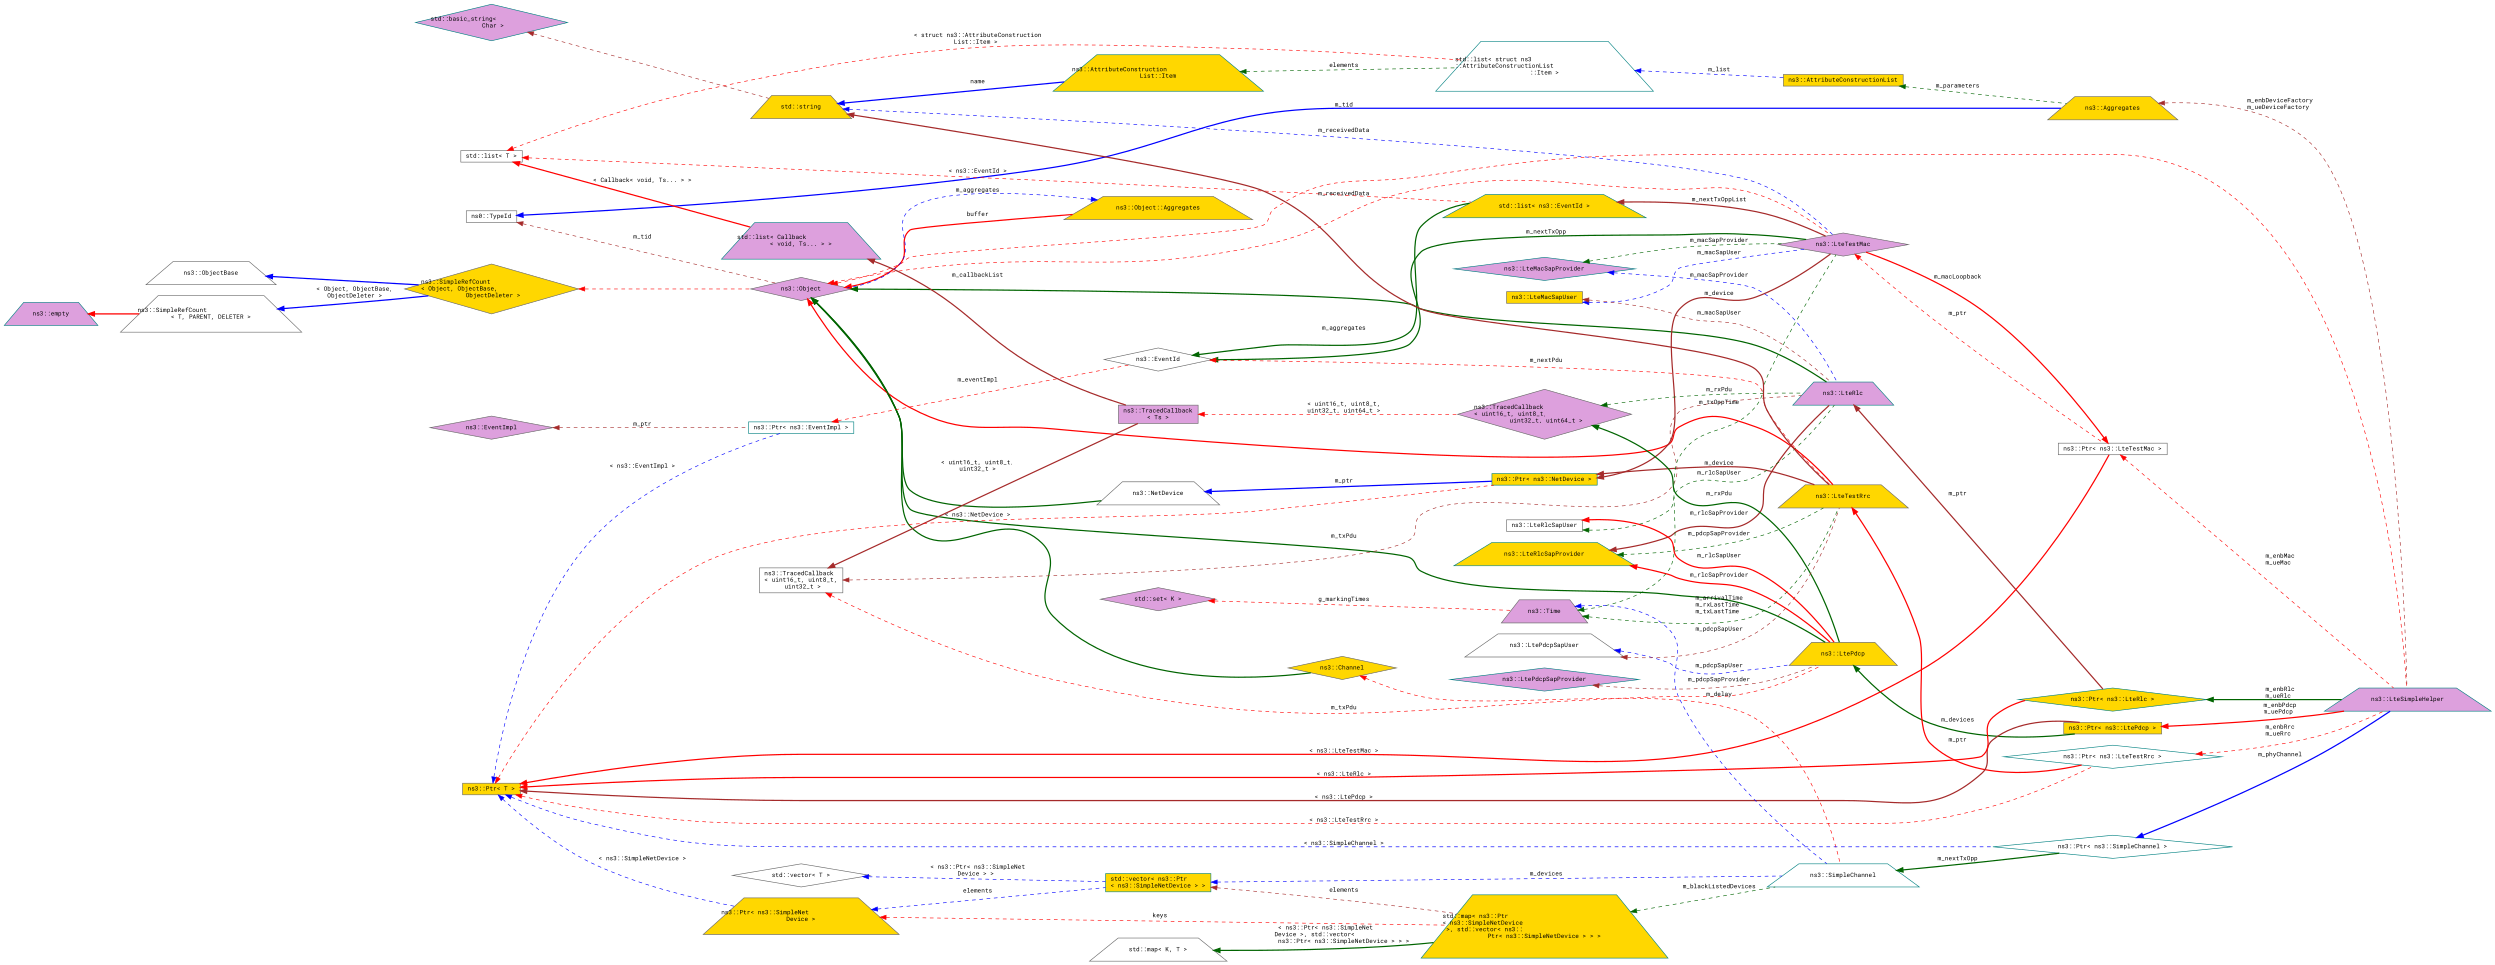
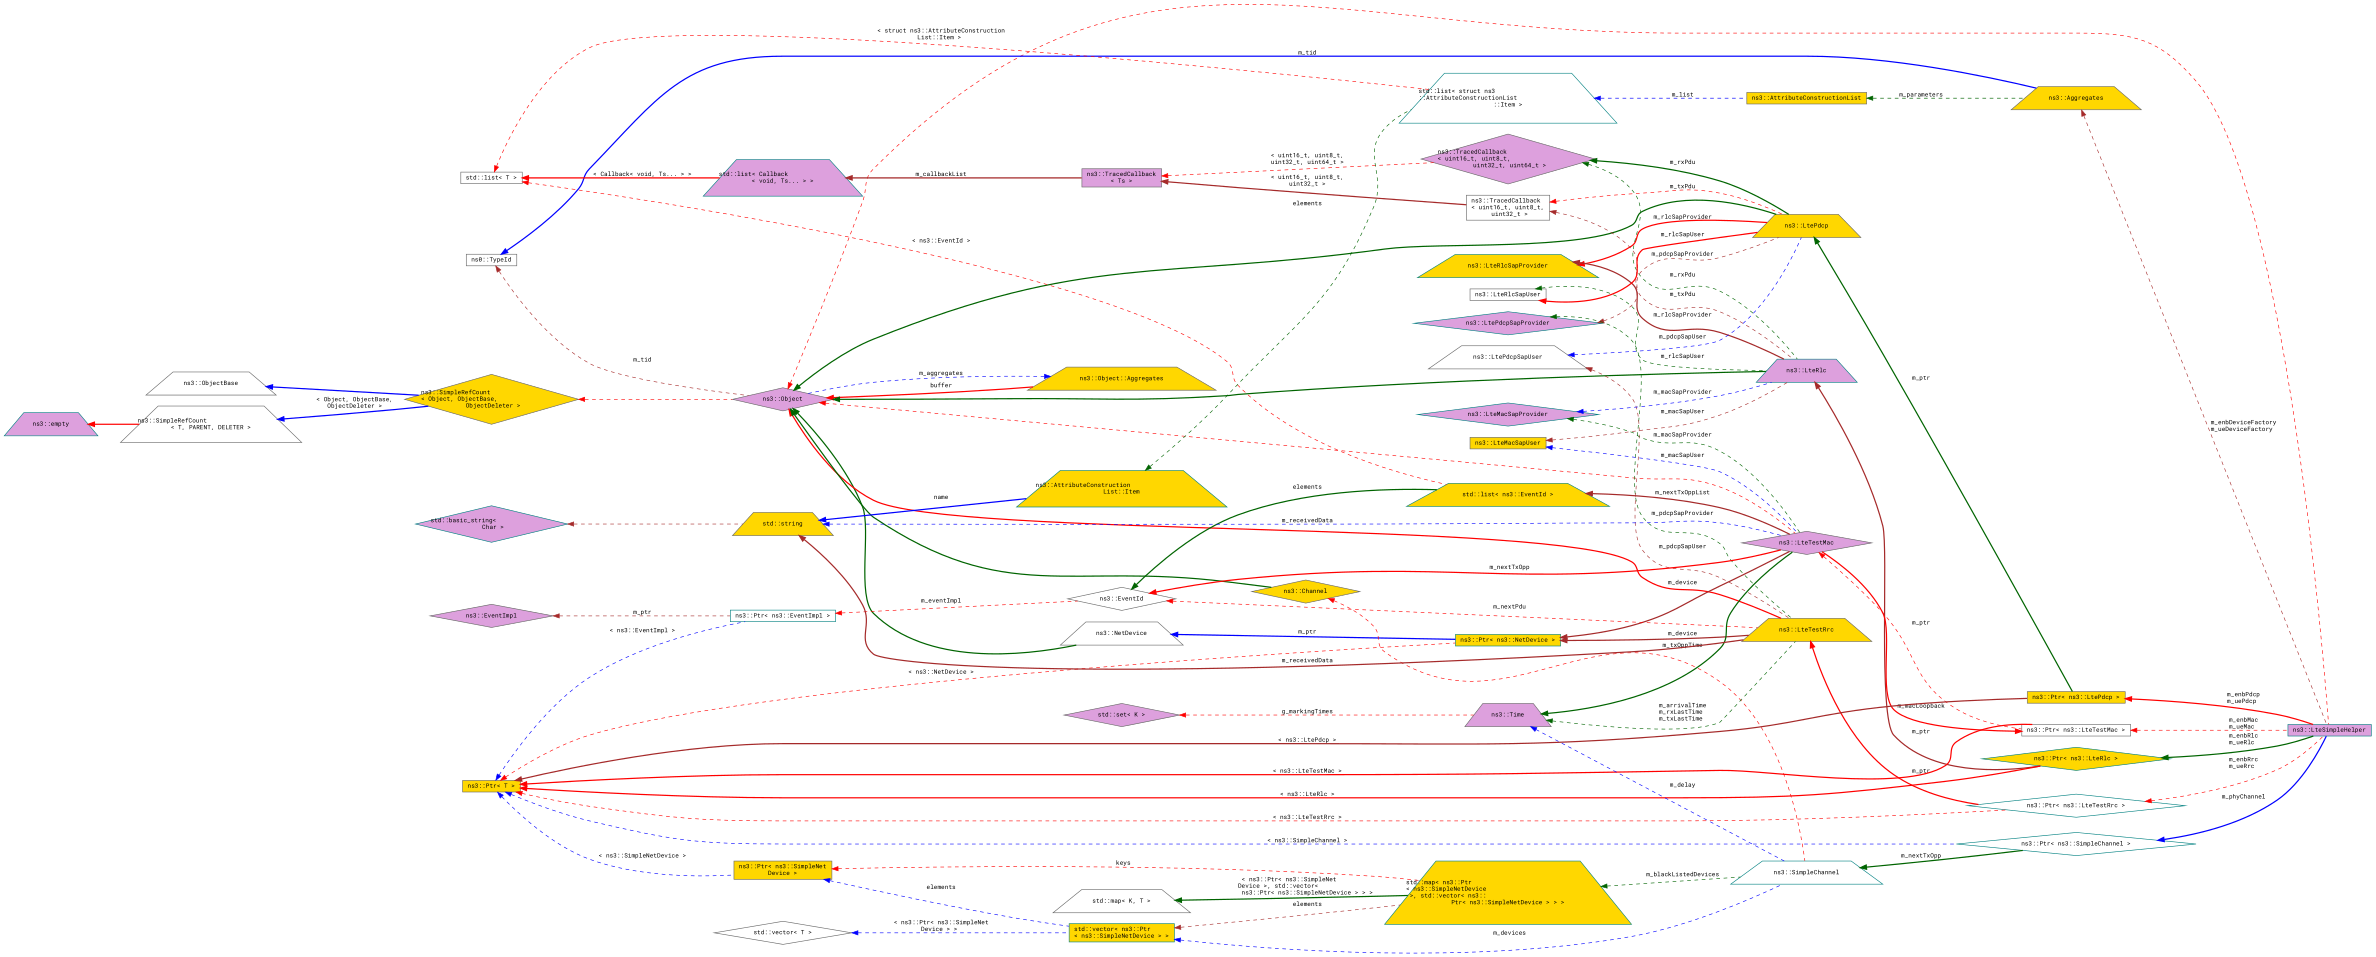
(1467, 241) -> (1469, 573)
(1342, 328) -> (1306, 487)
(1699, 438) -> (1689, 672)
(986, 494) -> (1317, 194)
(1727, 544) -> (1642, 515)
(2408, 700) -> (2330, 730)
(1956, 720) -> (1920, 378)
(801, 916) -> (783, 870)
